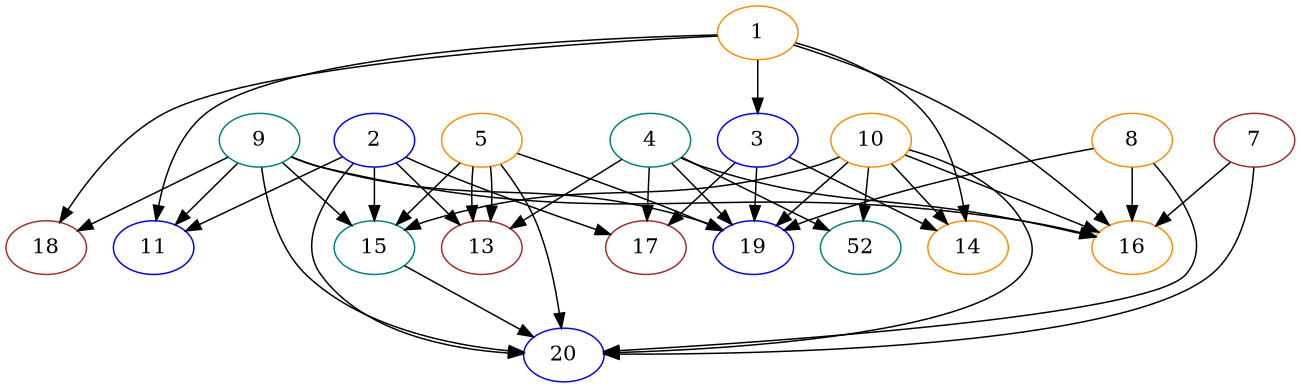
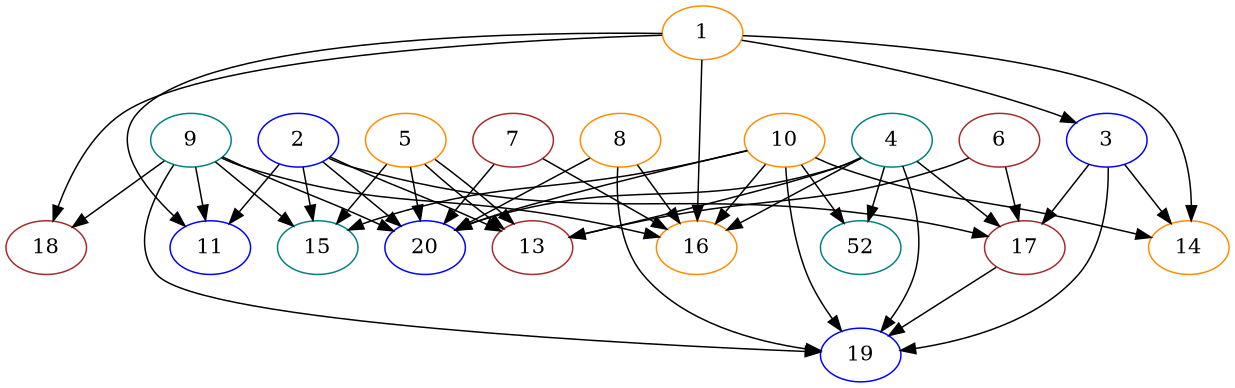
none -> (999, 140)
(604, 184) -> (949, 297)
(462, 298) -> (676, 193)
